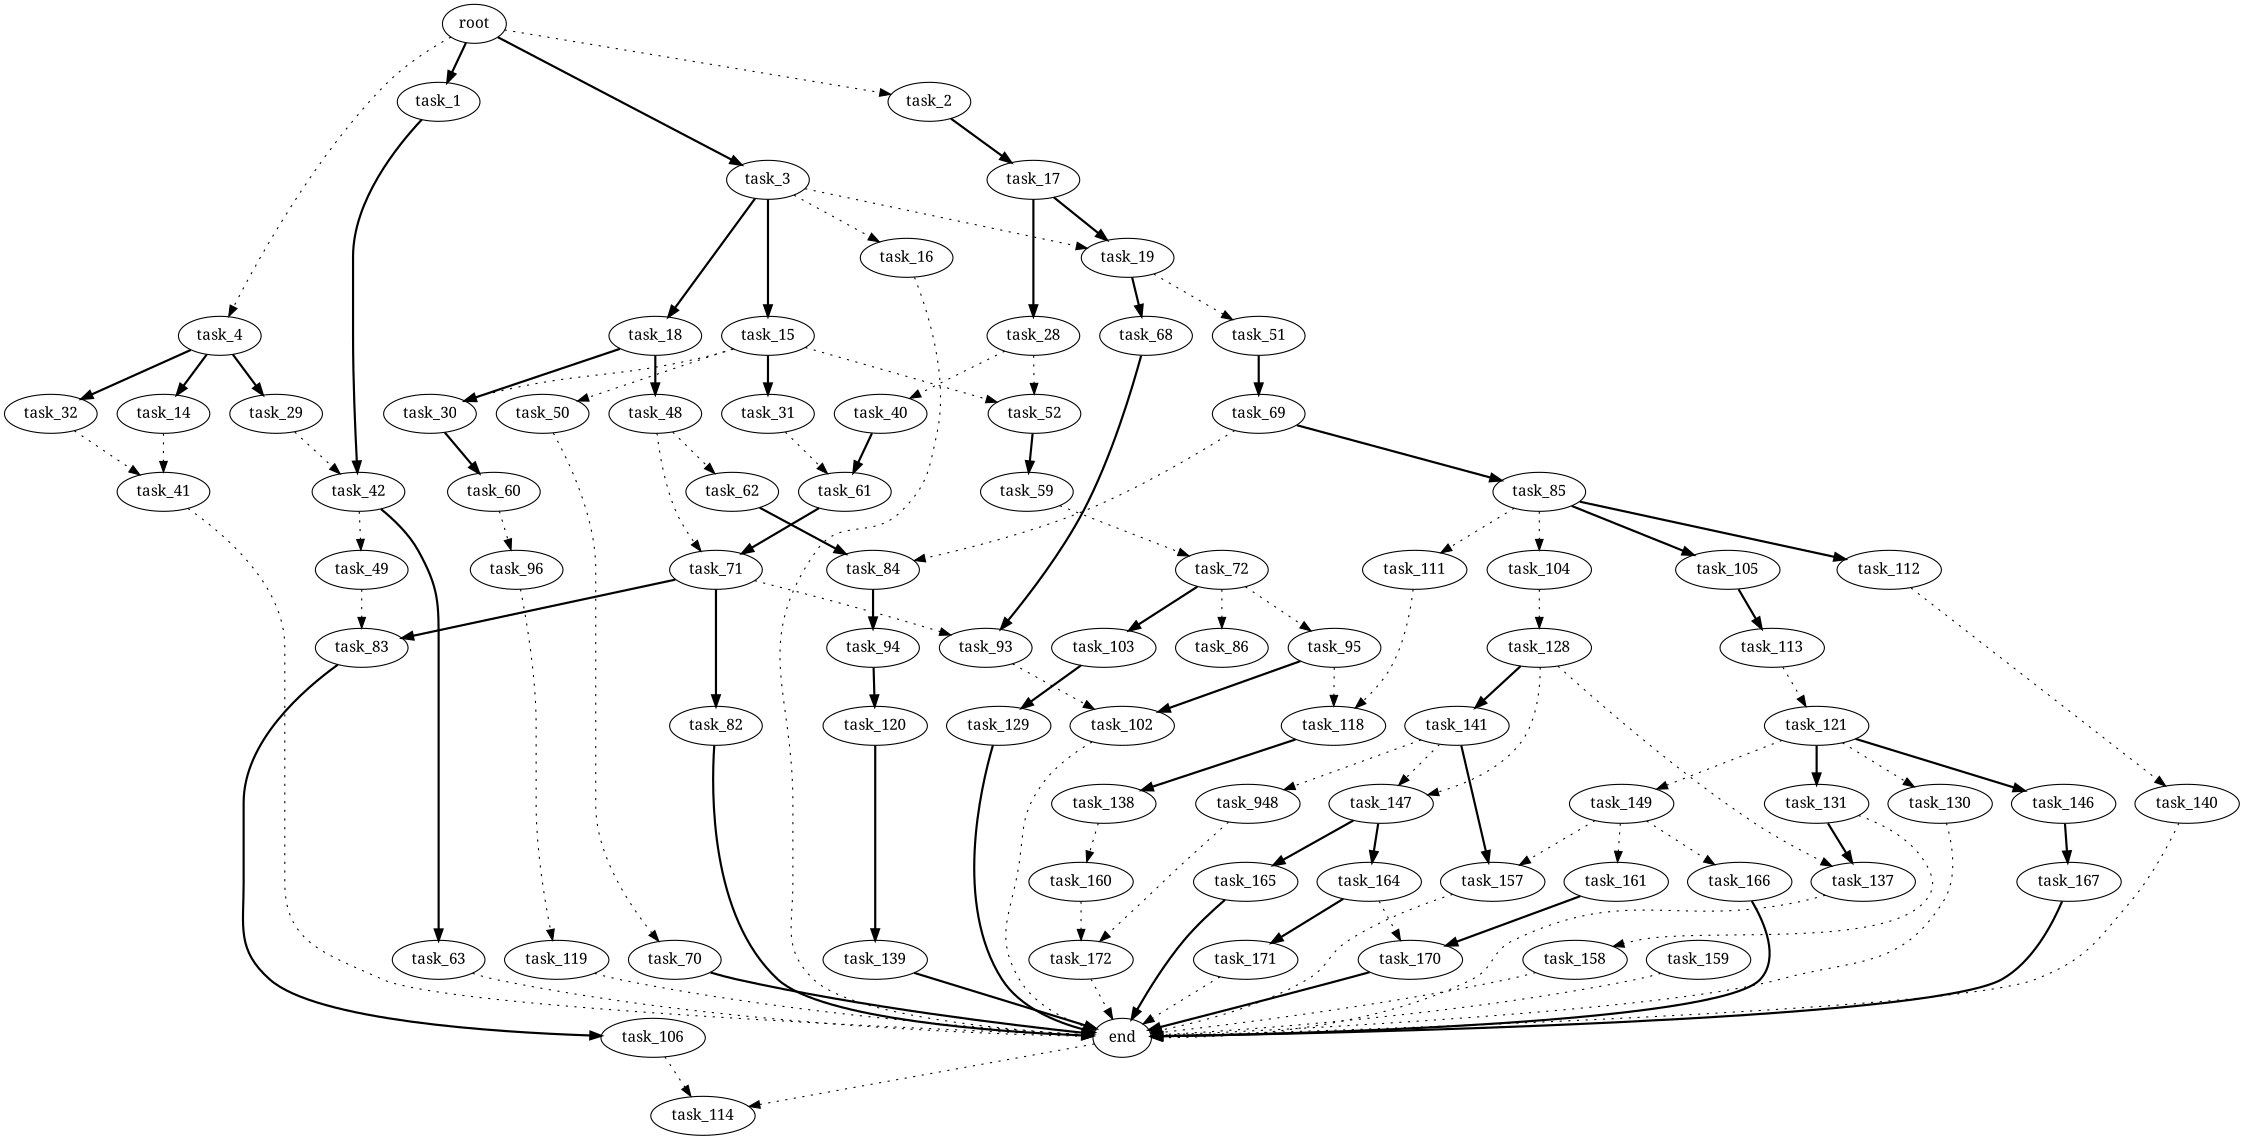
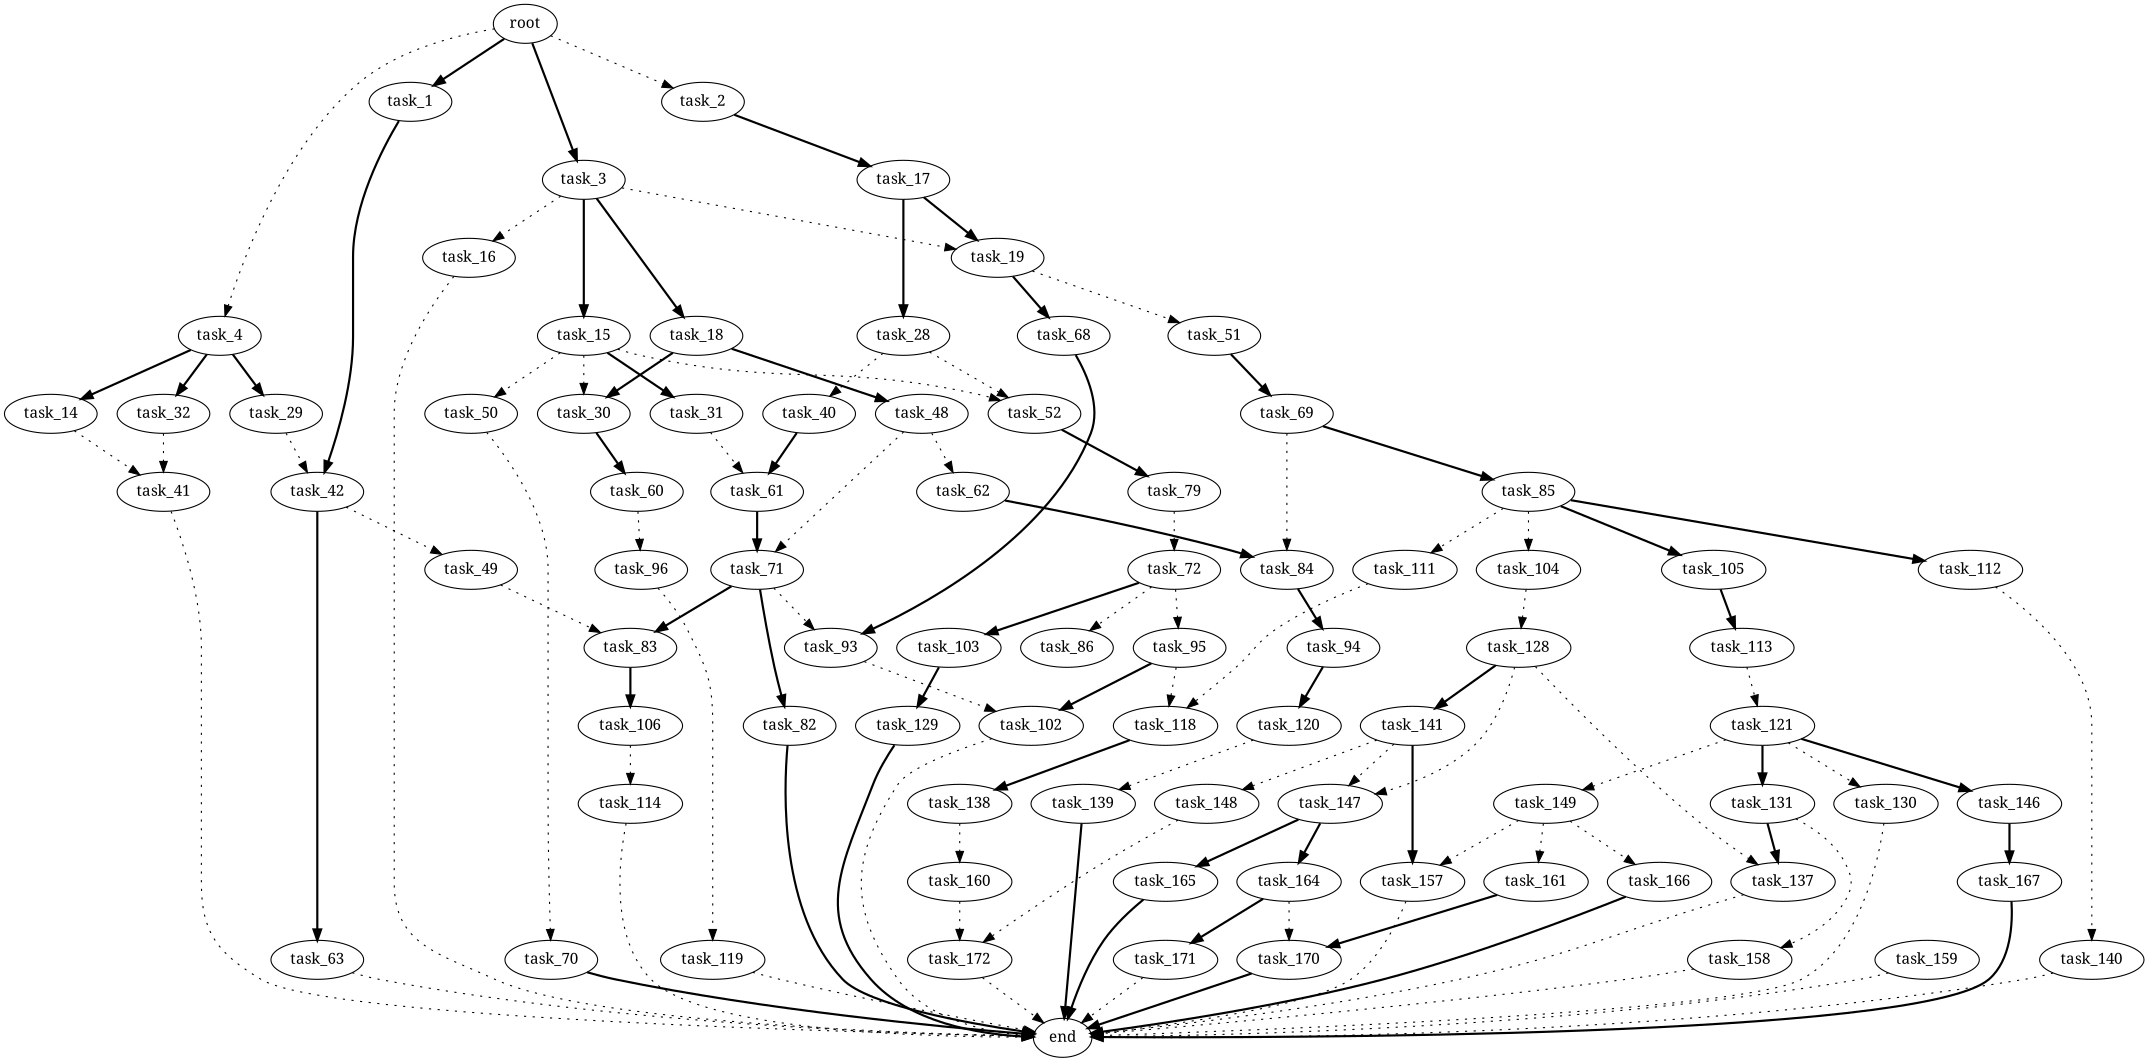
(1027, 492) -> (1174, 492)
(1248, 804) -> (1207, 804)
(875, 837) -> (1191, 763)
(927, 1074) -> (738, 1015)
